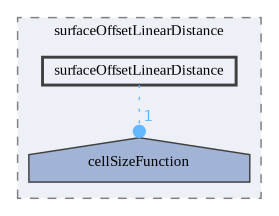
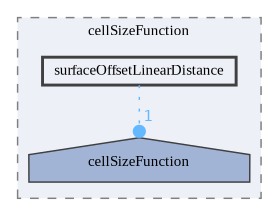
(139, 32) -> (139, 32)
